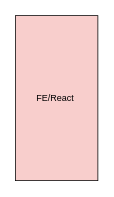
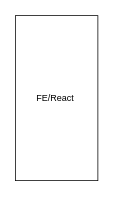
(57, 98) -> (57, 98)
